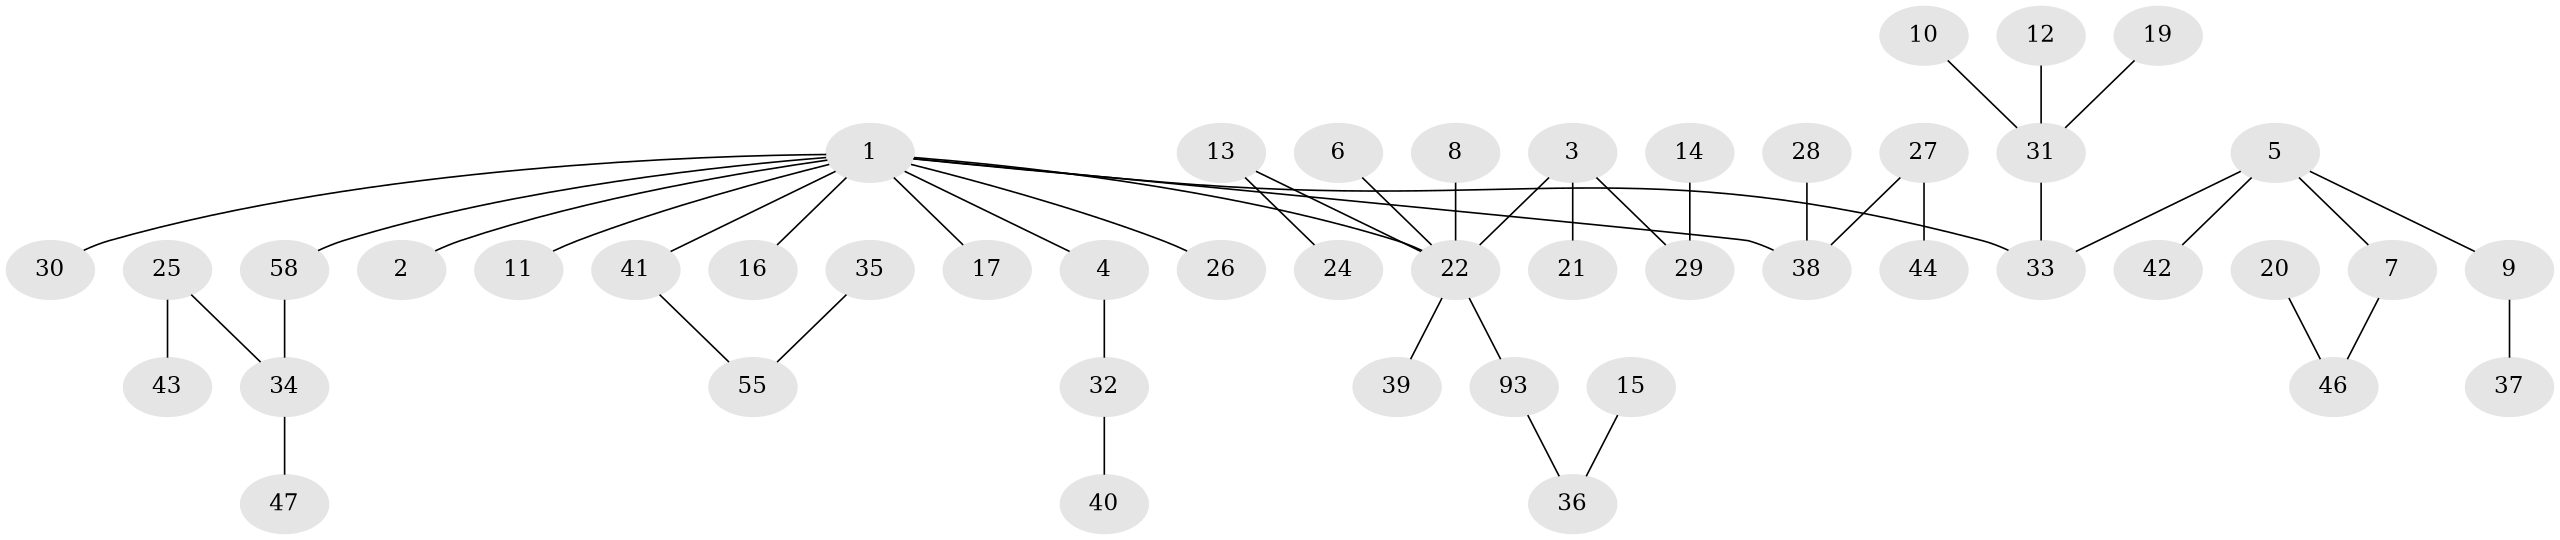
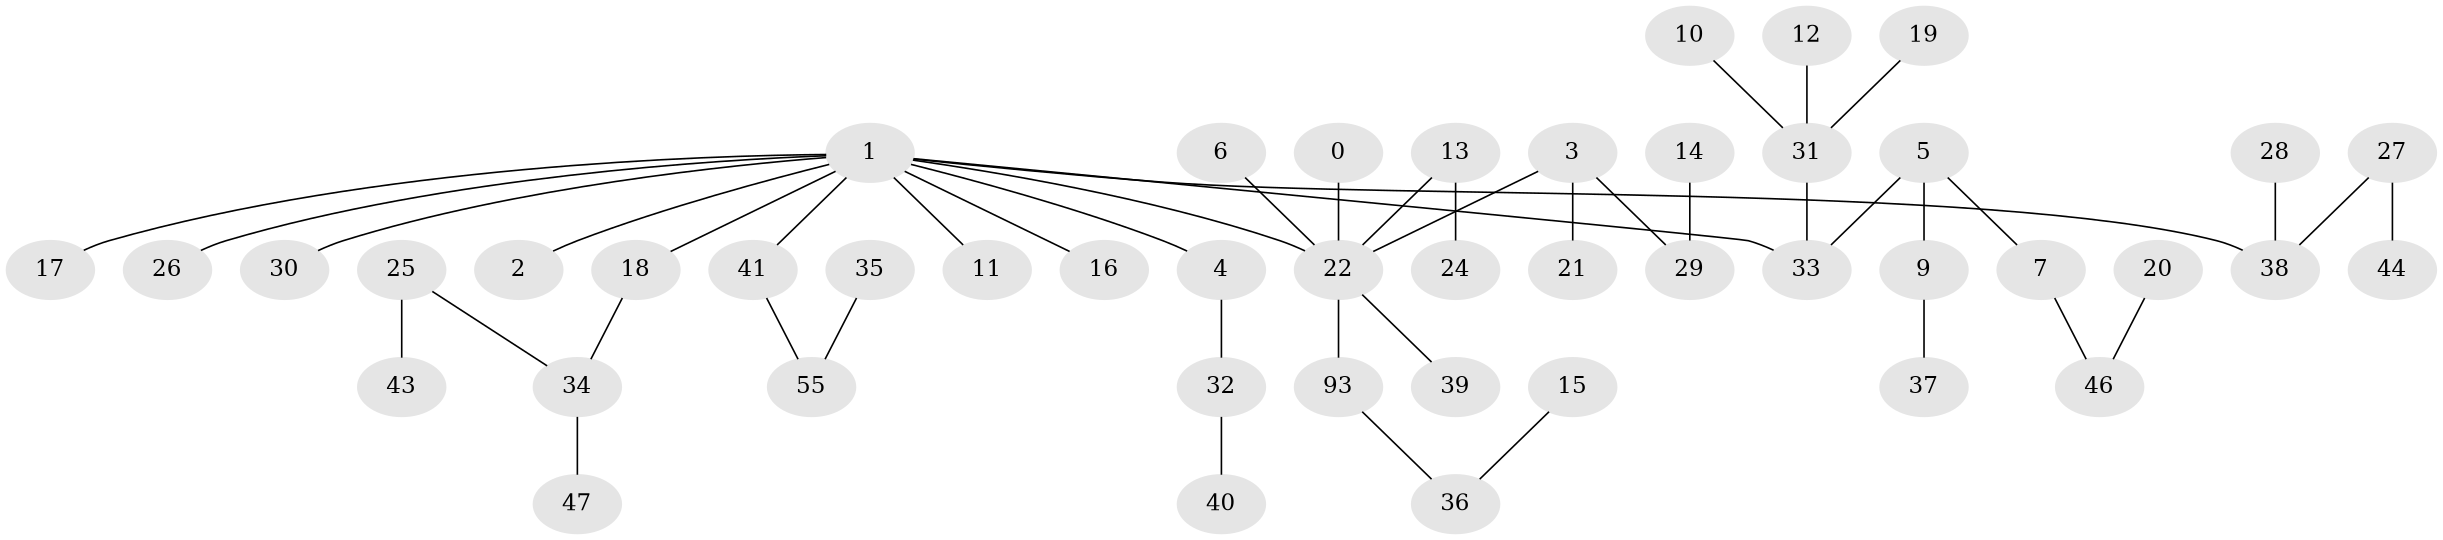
(1456, 153) -> (1339, 153)
(285, 270) -> (636, 270)
(2158, 270) -> none
